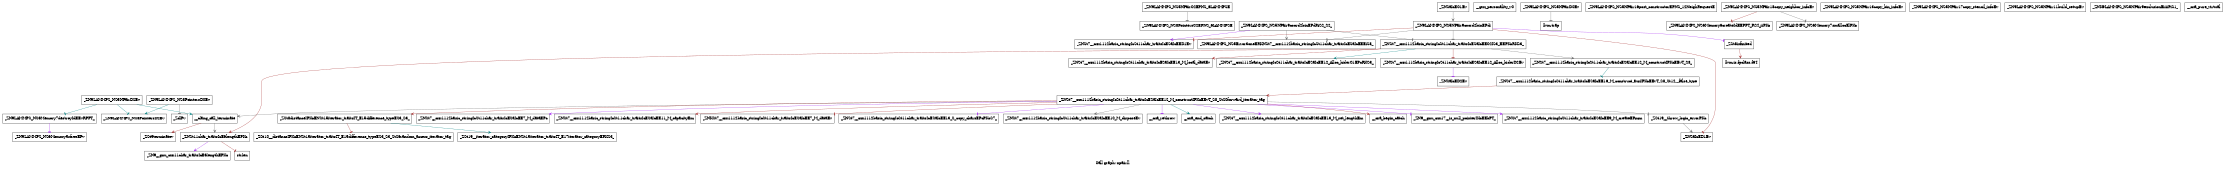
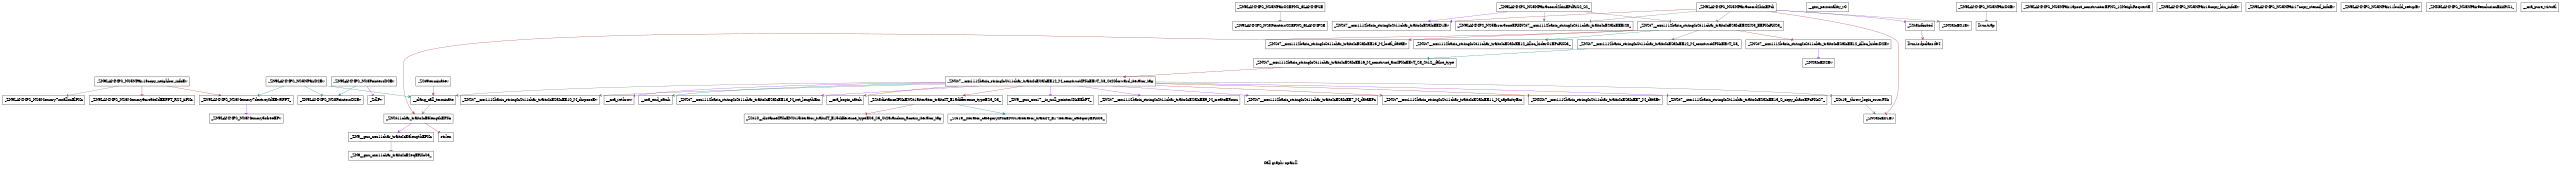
(1453, 15) -> (1889, 18)
none -> (193, 91)
(179, 109) -> (369, 90)
(188, 127) -> (433, 89)
none -> (391, 156)
